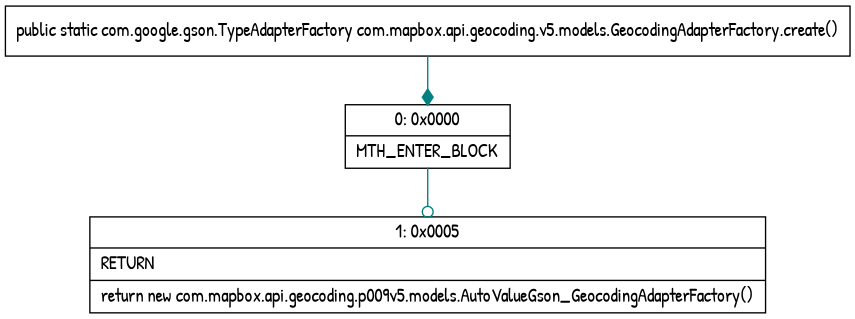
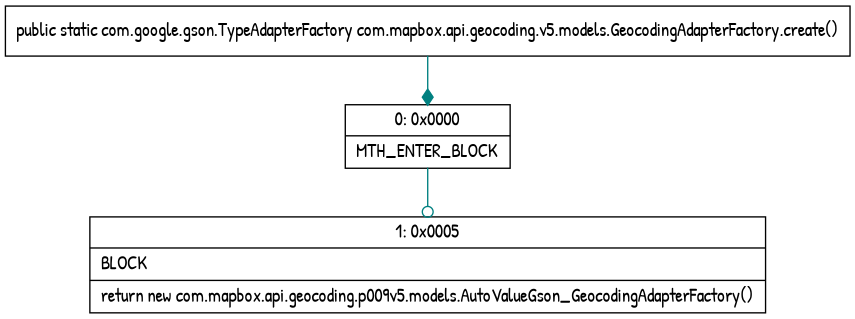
(128, 264) -> (124, 264)
